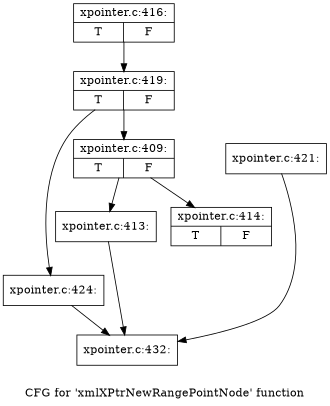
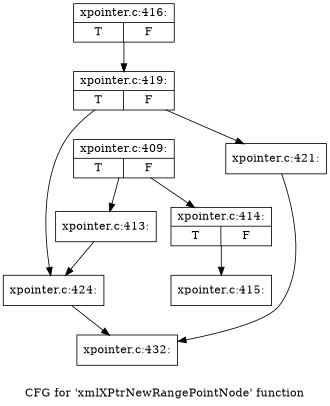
(124, 121) -> (201, 125)
(116, 284) -> (82, 255)
none -> (221, 290)
